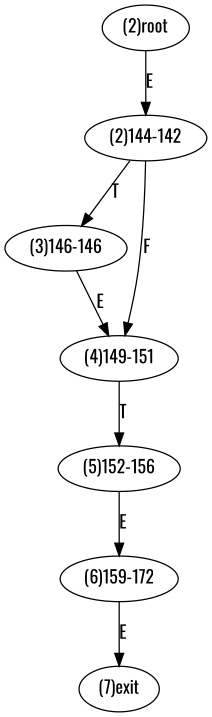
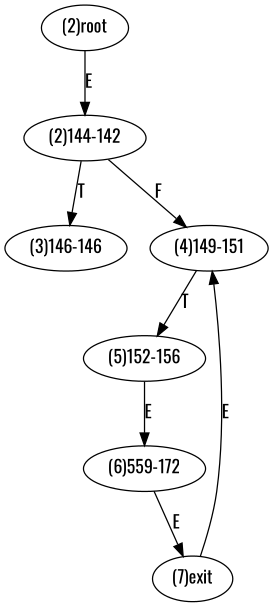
(90, 298) -> (221, 421)
(119, 579) -> (145, 469)
